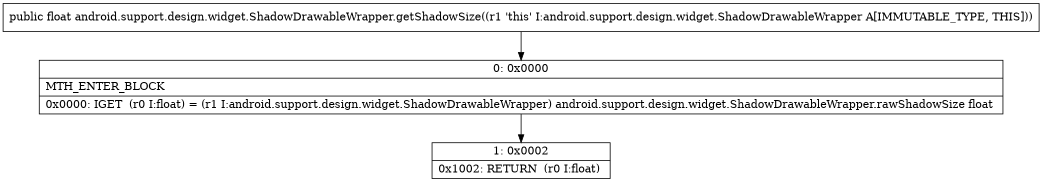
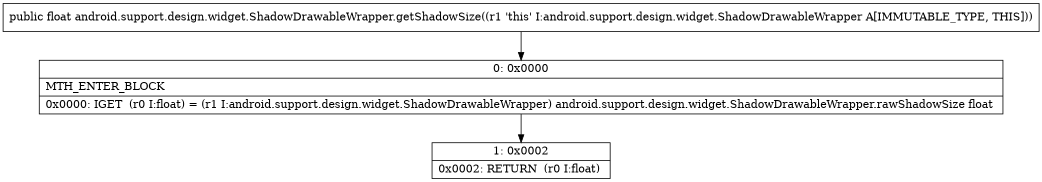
(521, 169) -> (521, 169)
